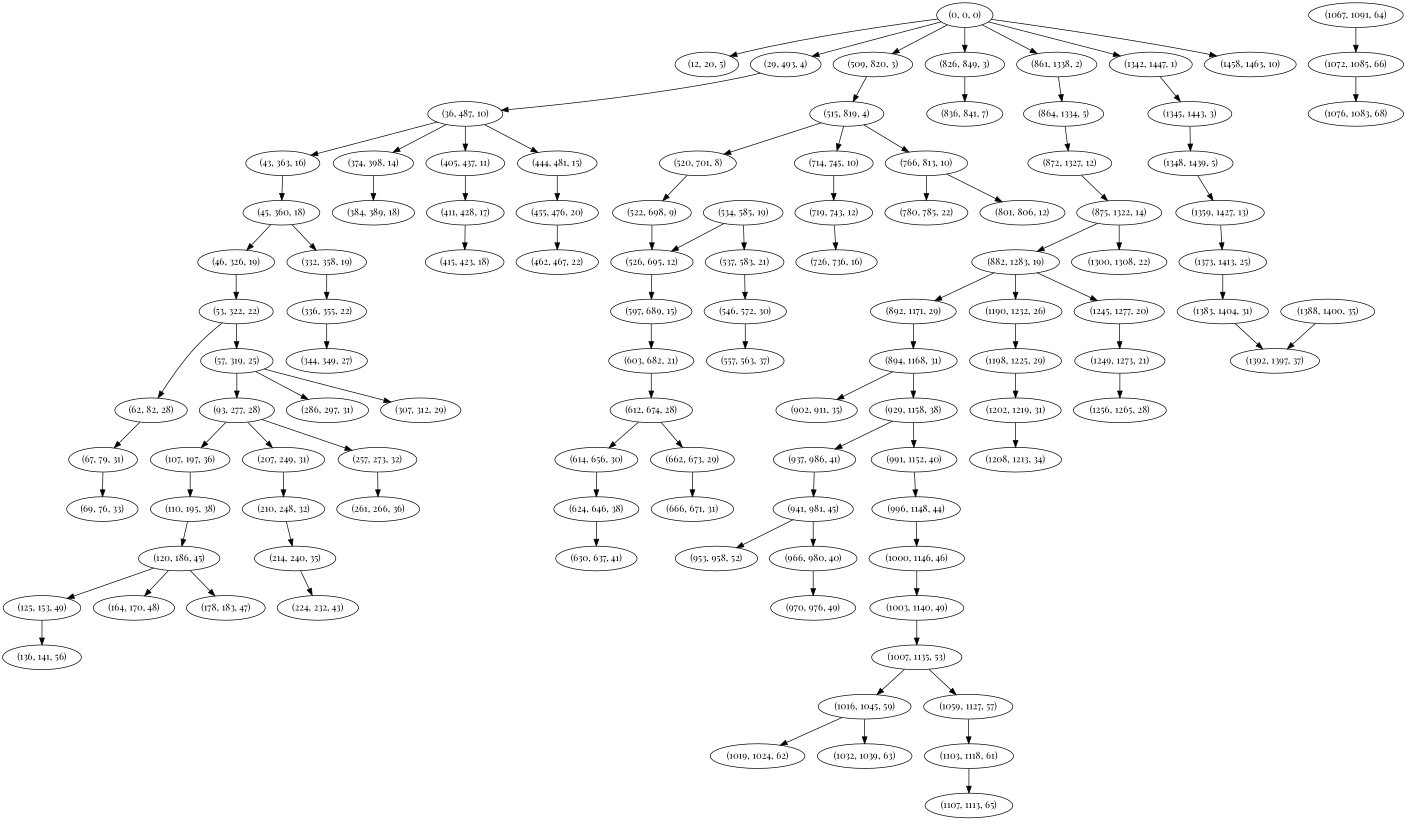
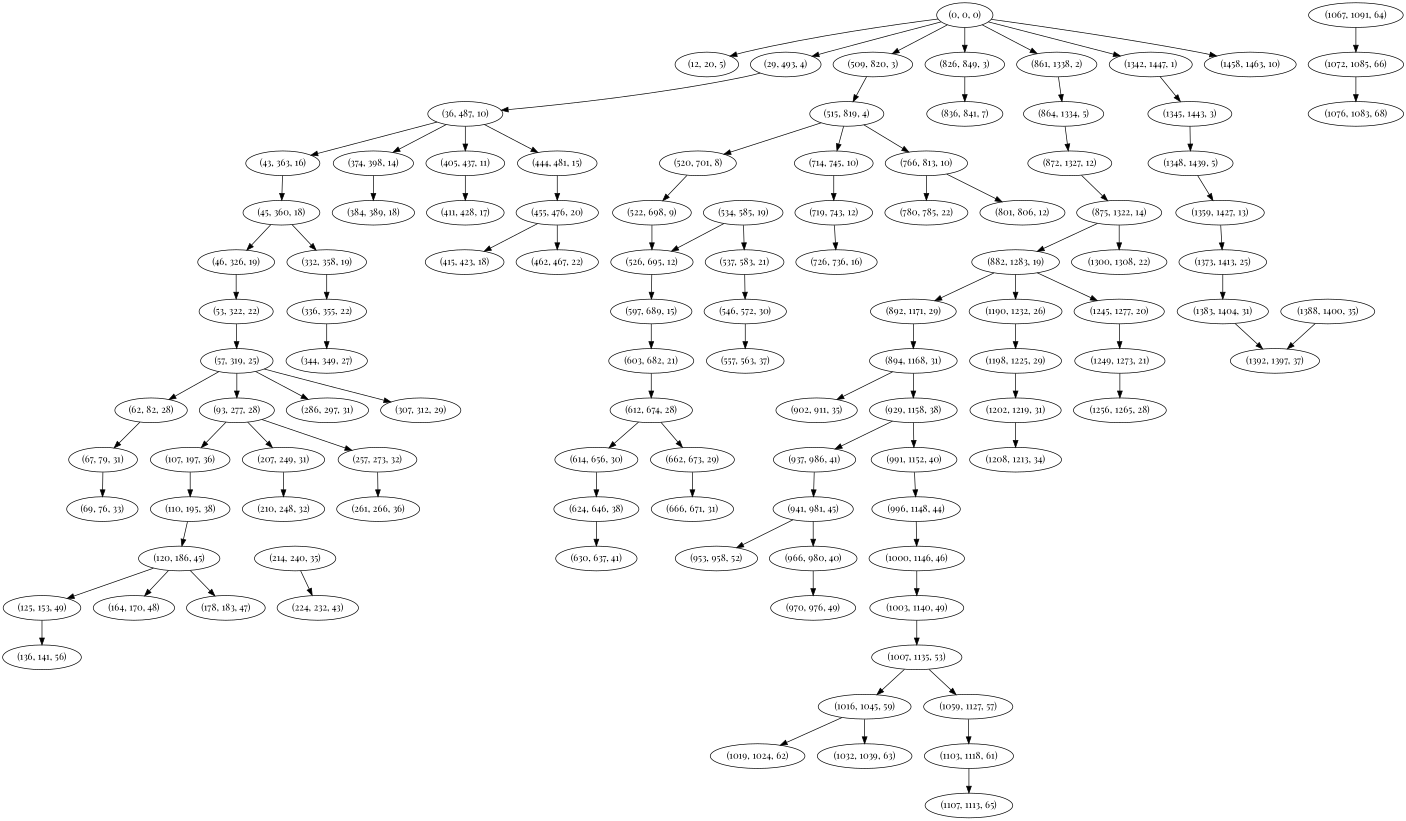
(465, 234) -> (514, 236)
(189, 355) -> (197, 384)
(289, 531) -> none
